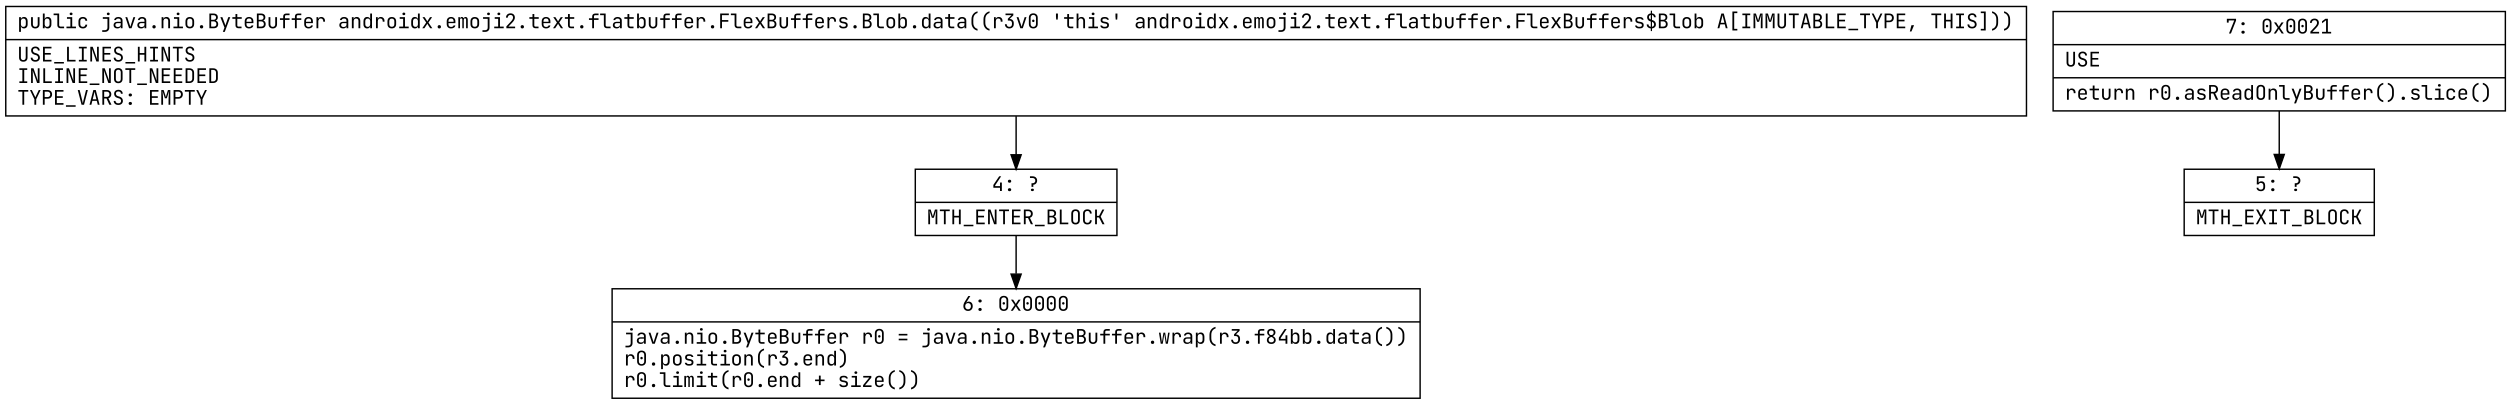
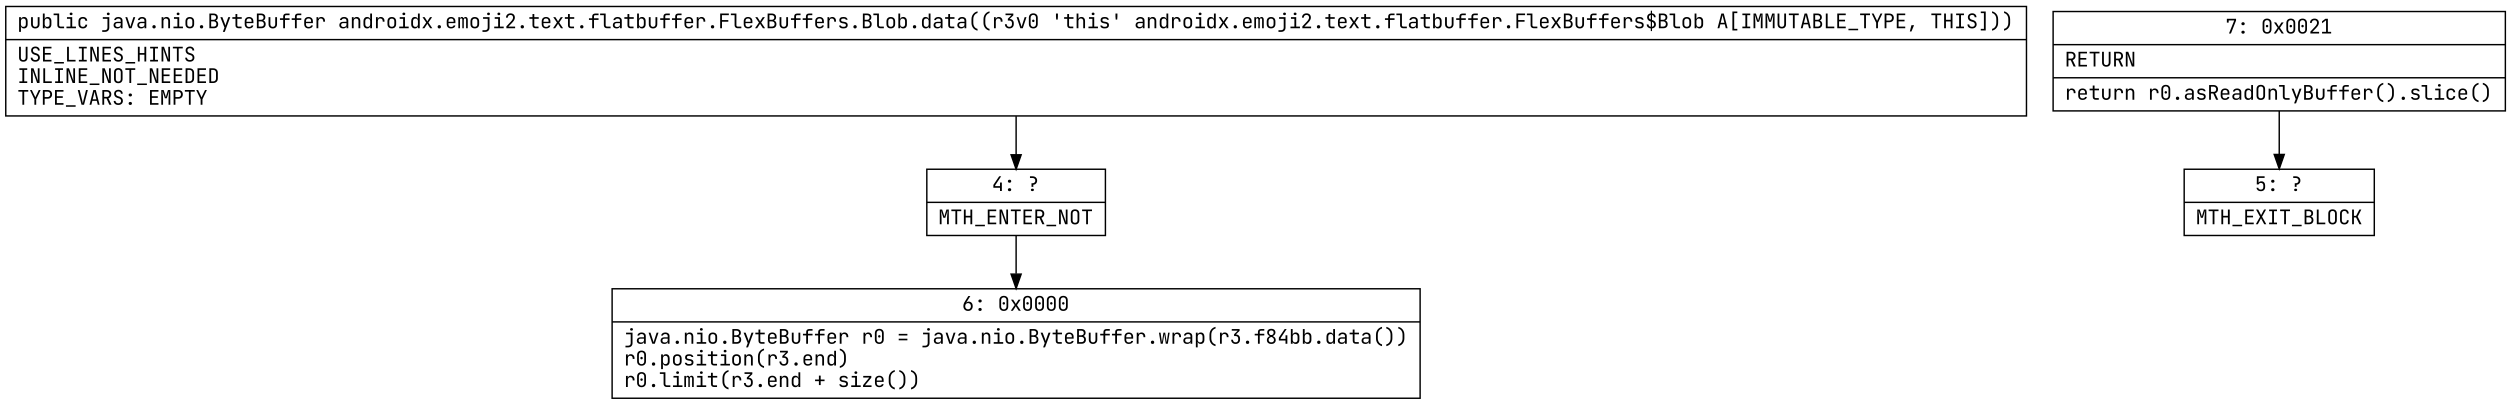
(2083, 60) -> (2101, 60)
(1016, 218) -> (1016, 218)
(773, 381) -> (773, 381)
